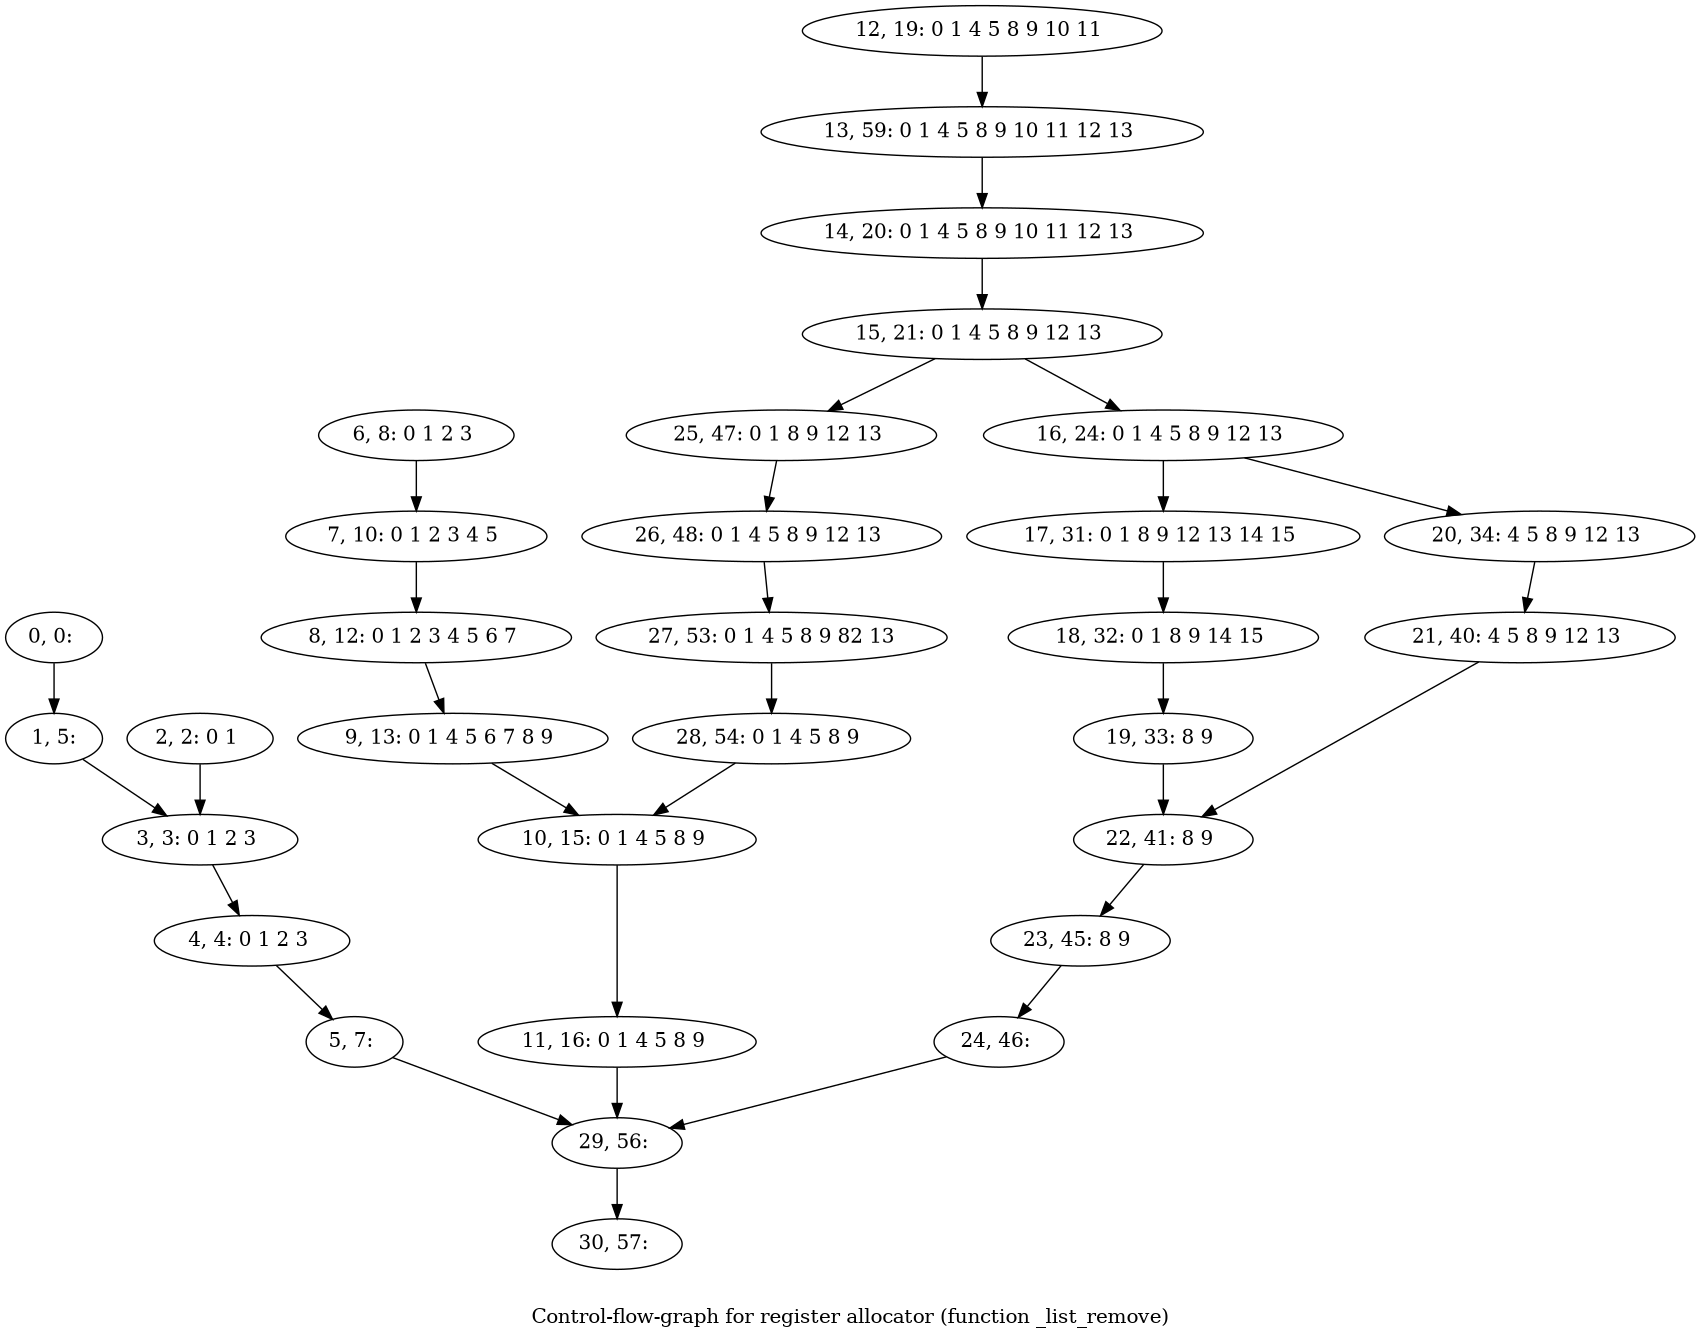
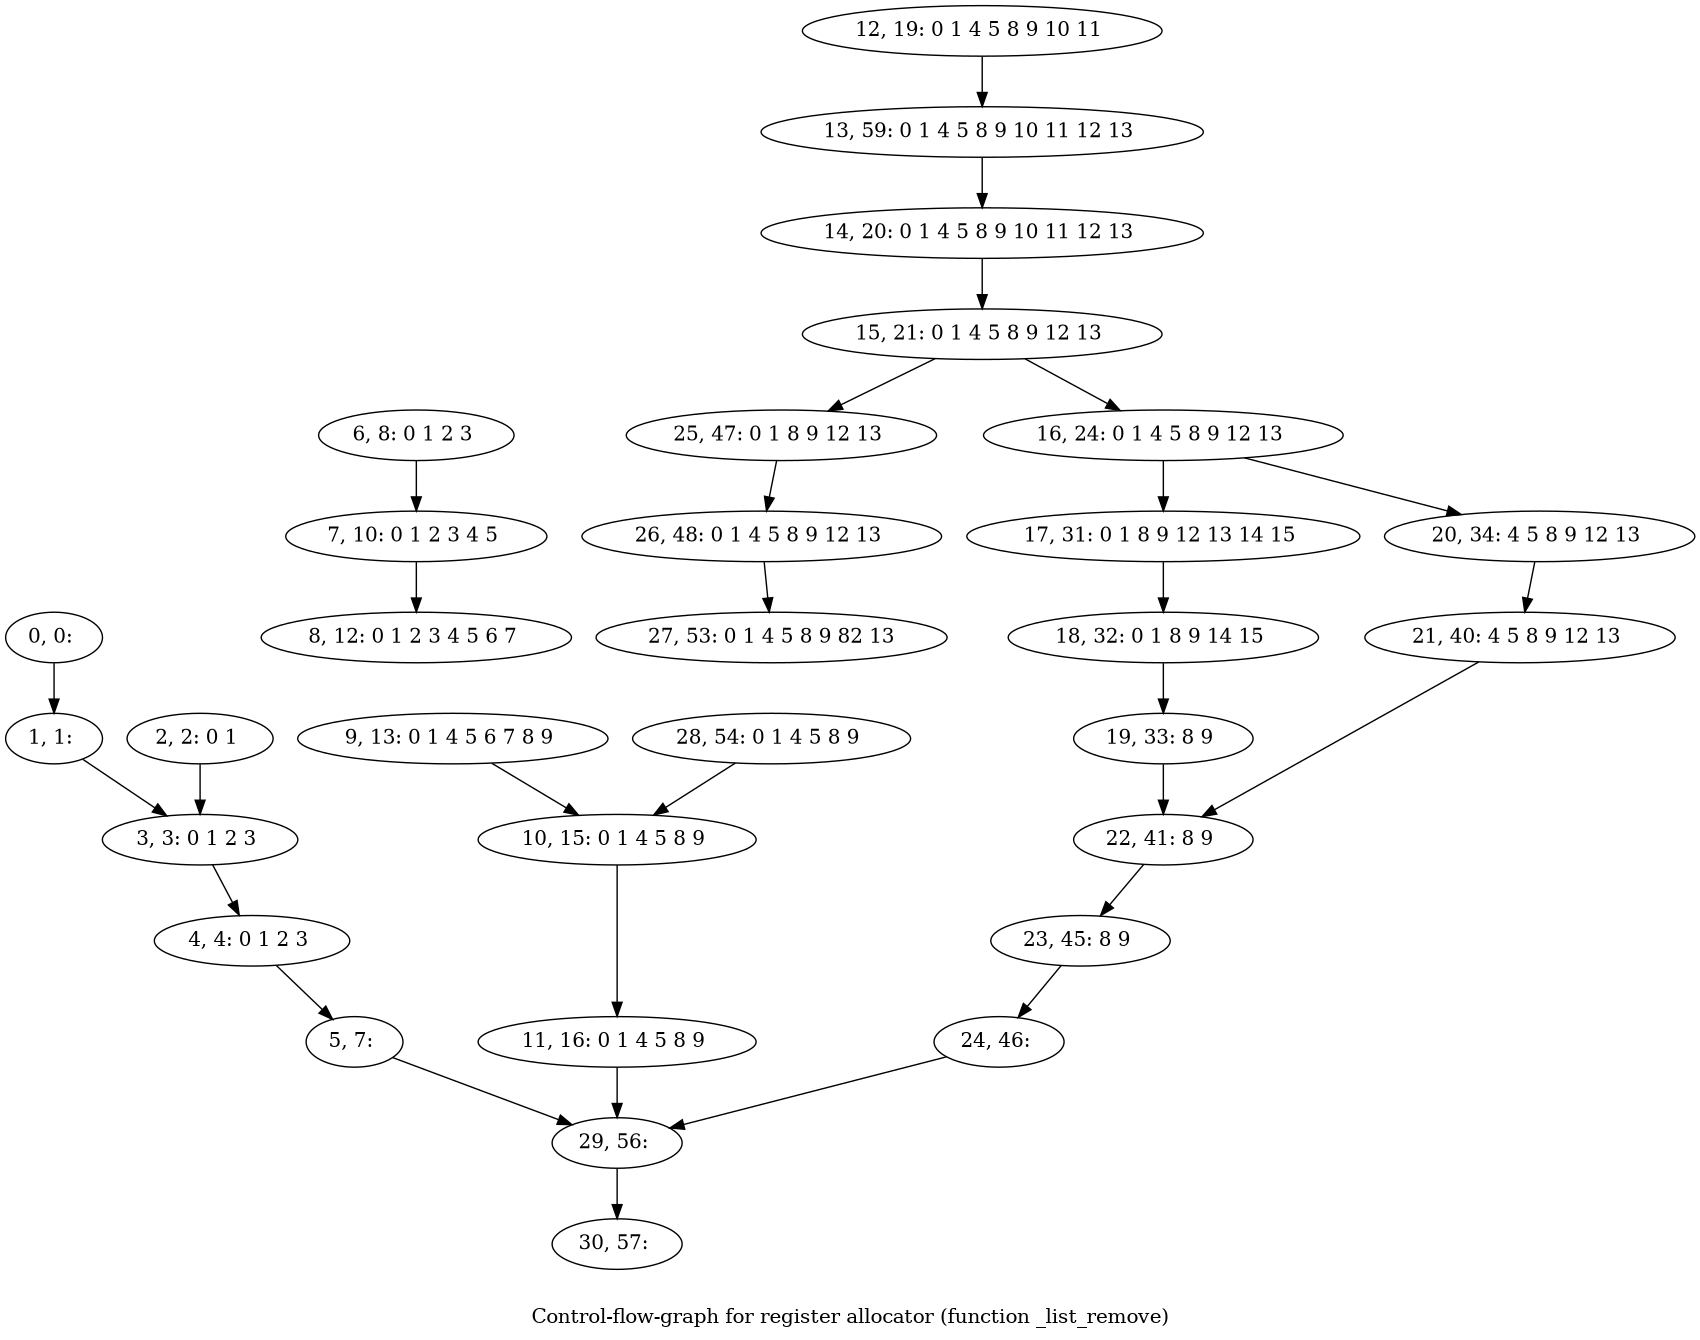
(772, 681) -> none
(432, 682) -> none
(54, 739) -> (54, 739)
